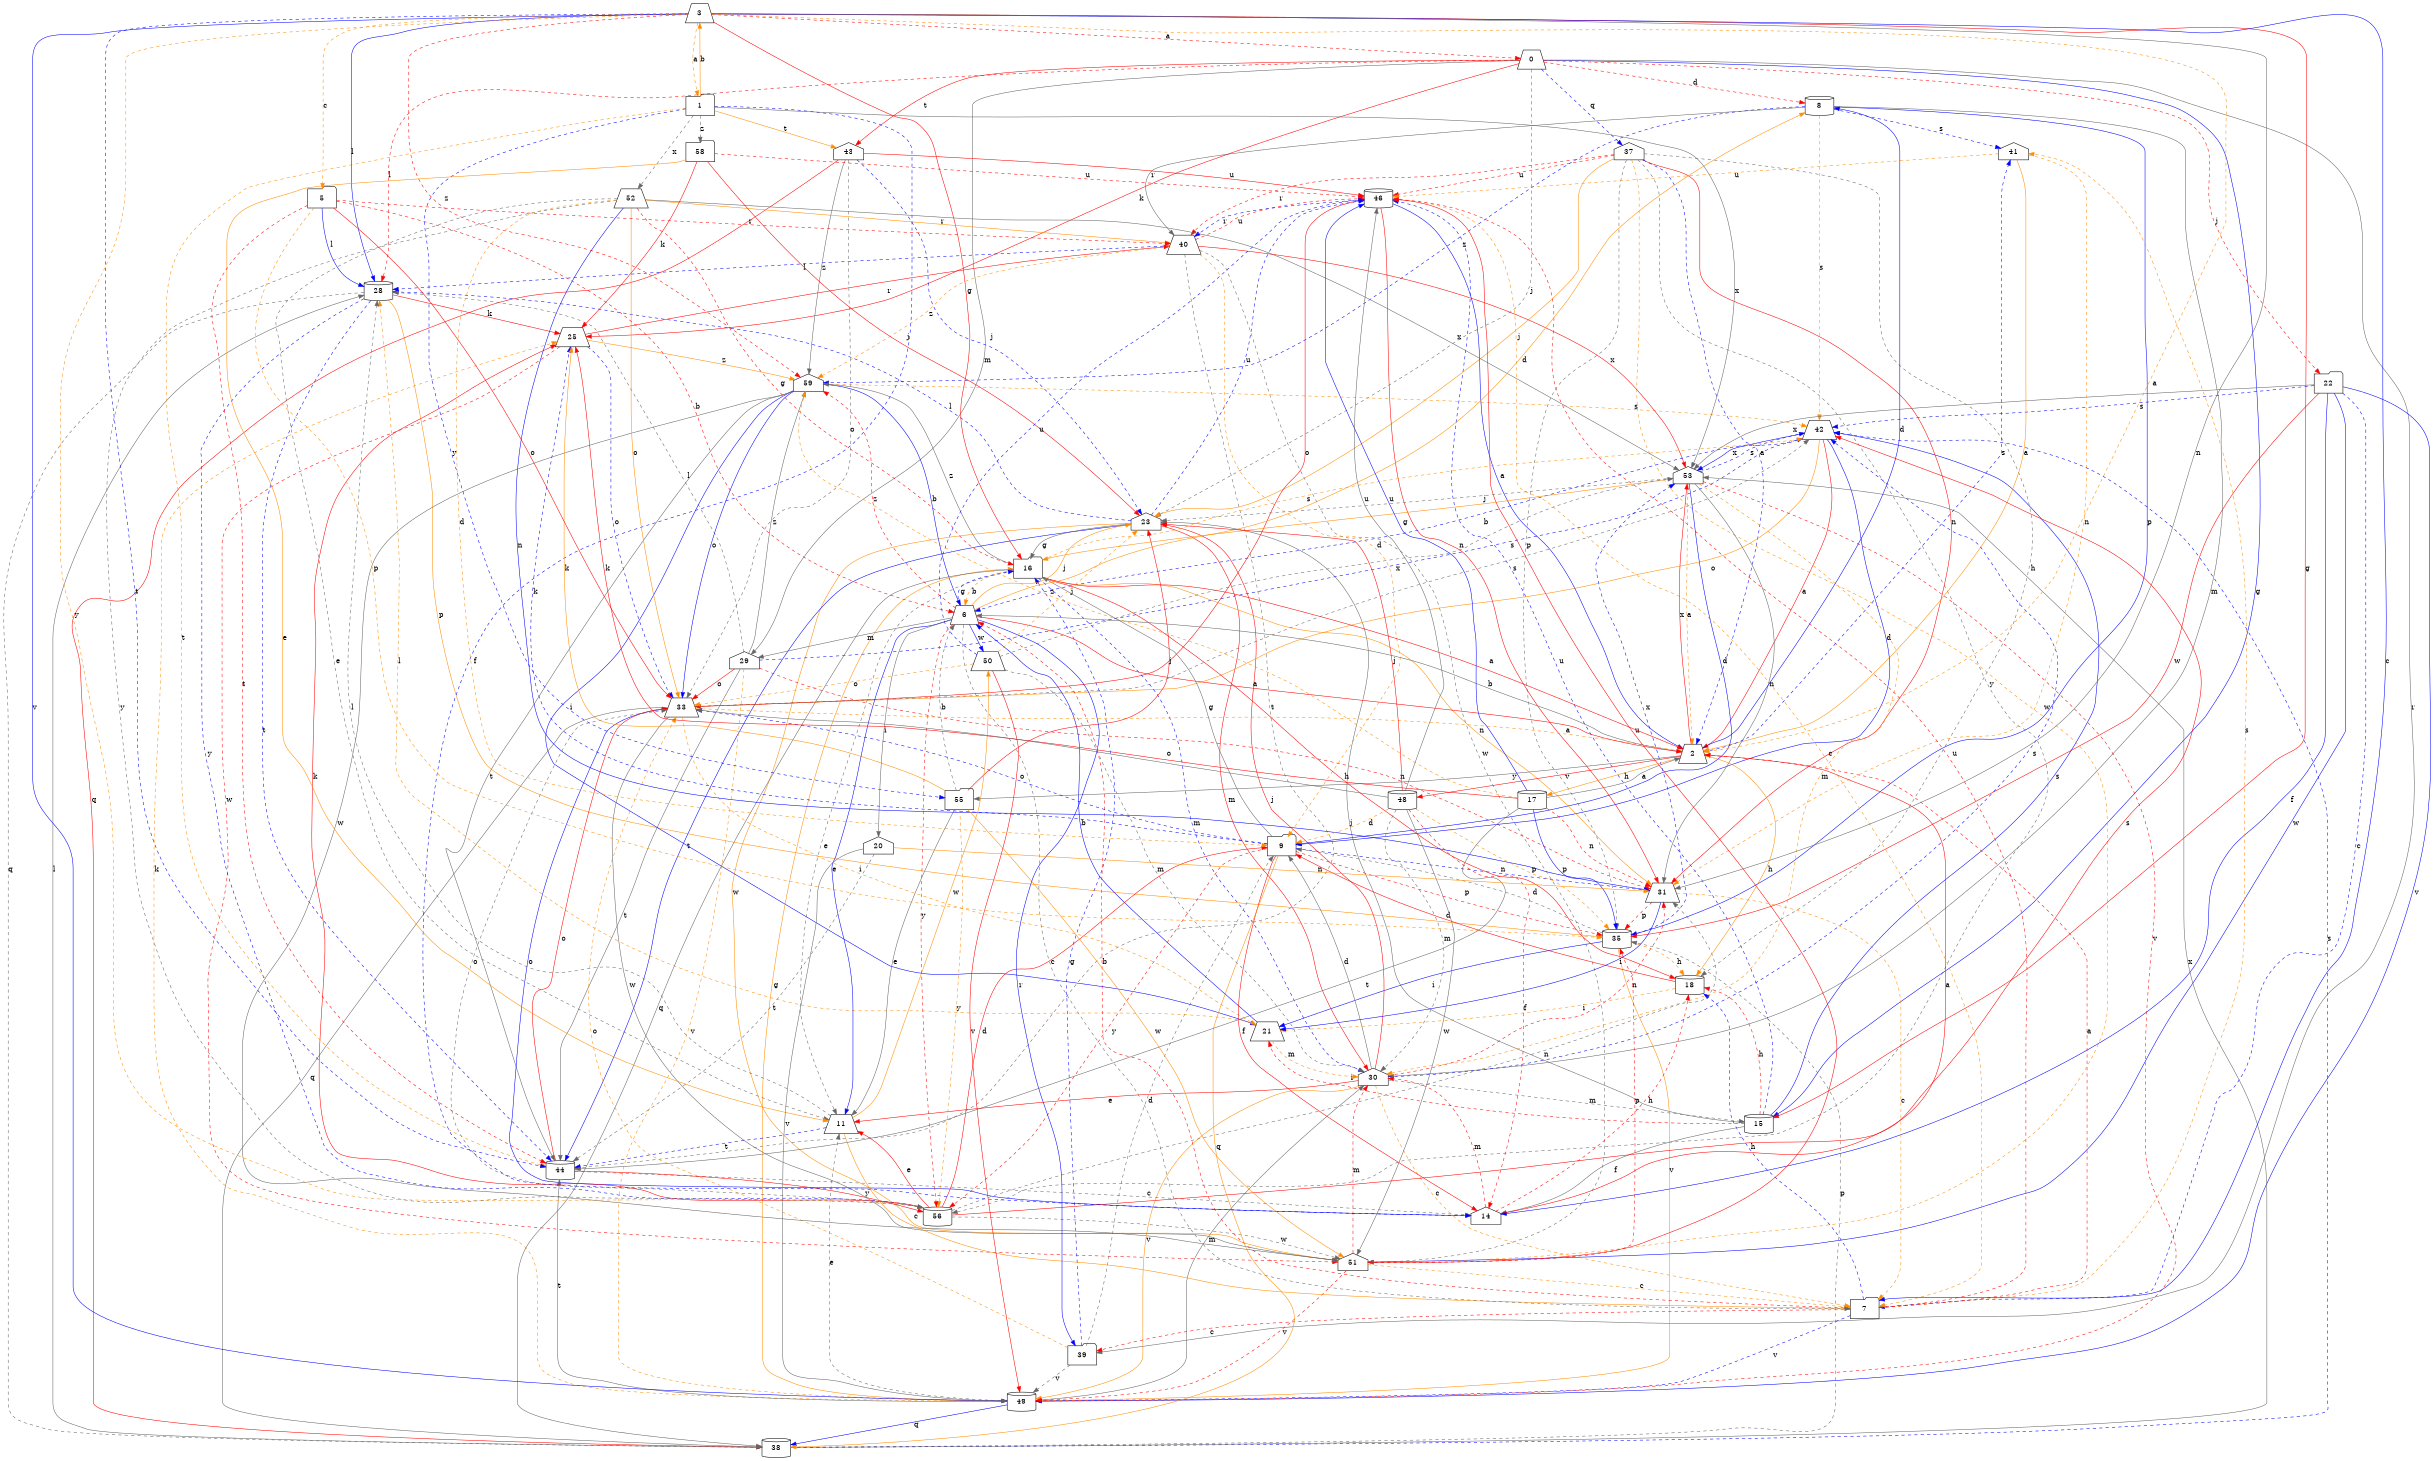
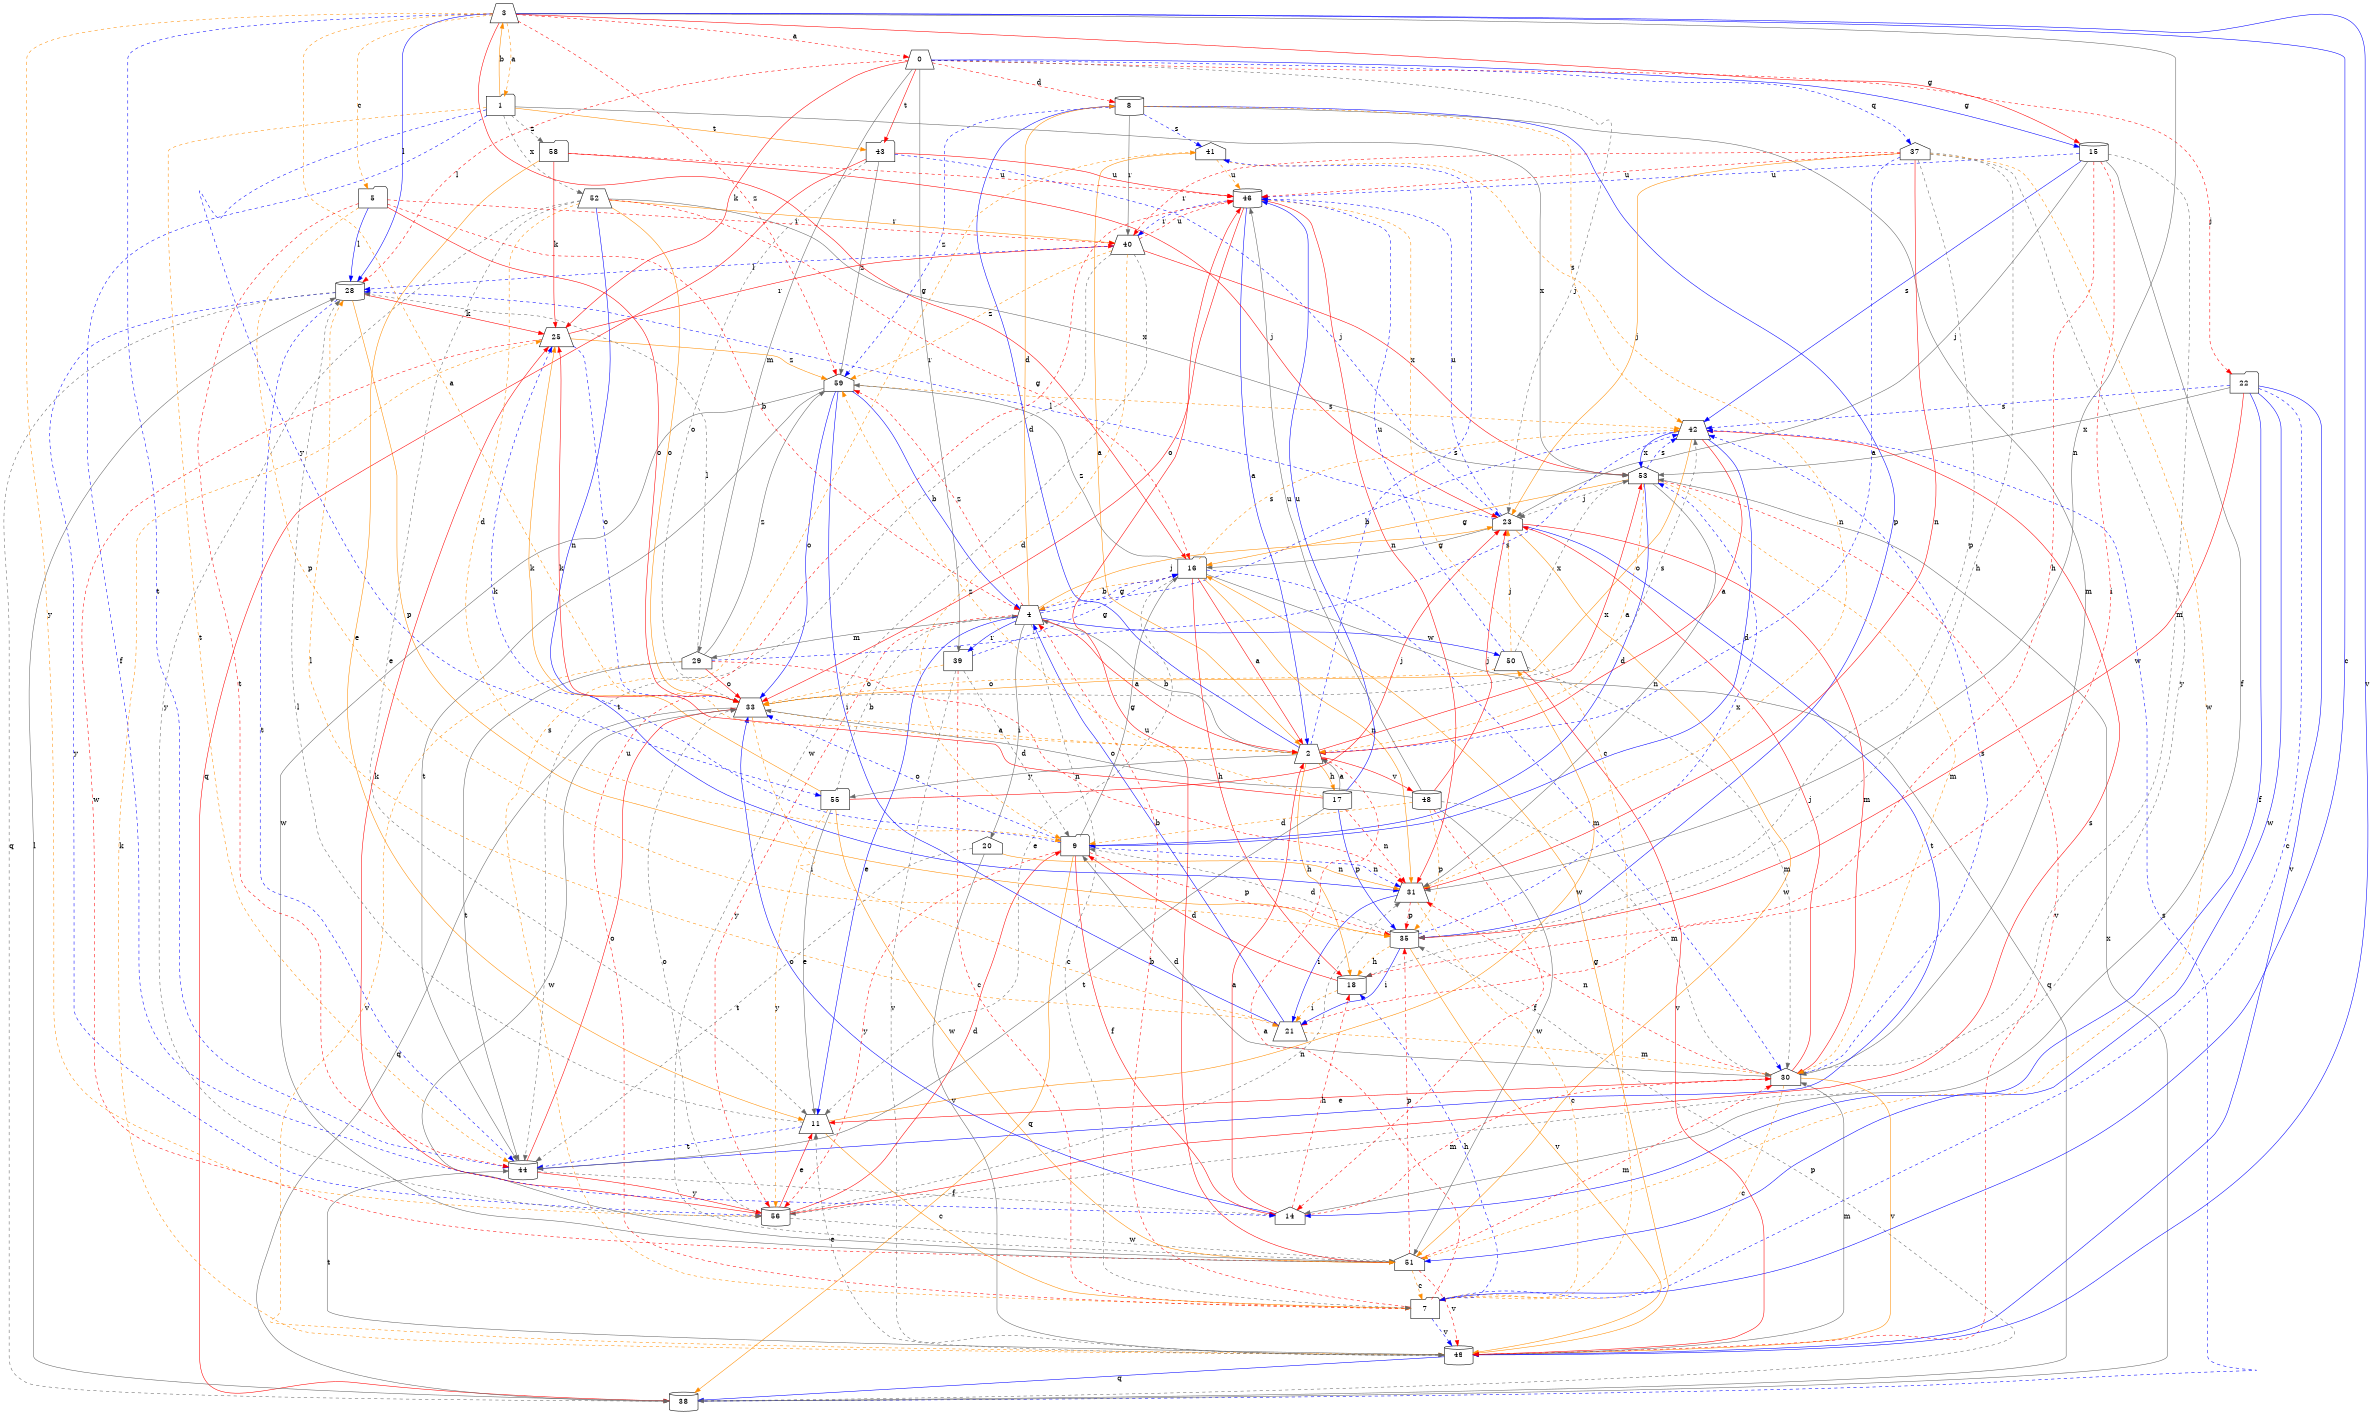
(849, 152) -> (880, 152)
(965, 615) -> (1029, 615)
(1564, 1101) -> (2169, 692)
(1149, 1193) -> (954, 1193)
(1475, 1315) -> (1065, 1127)
